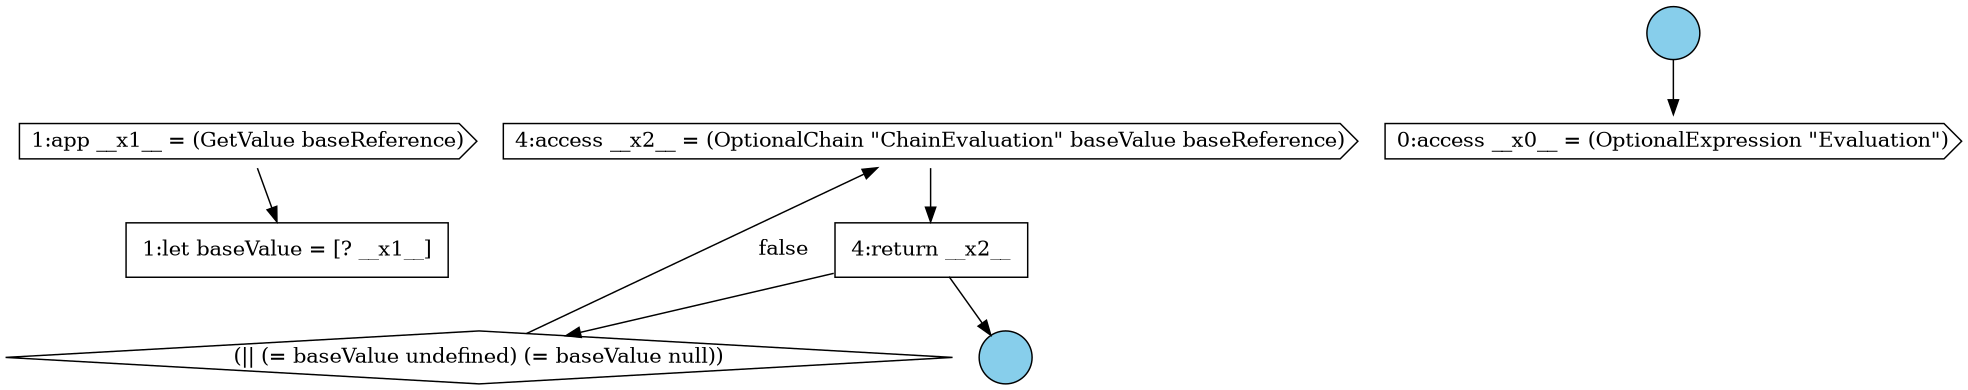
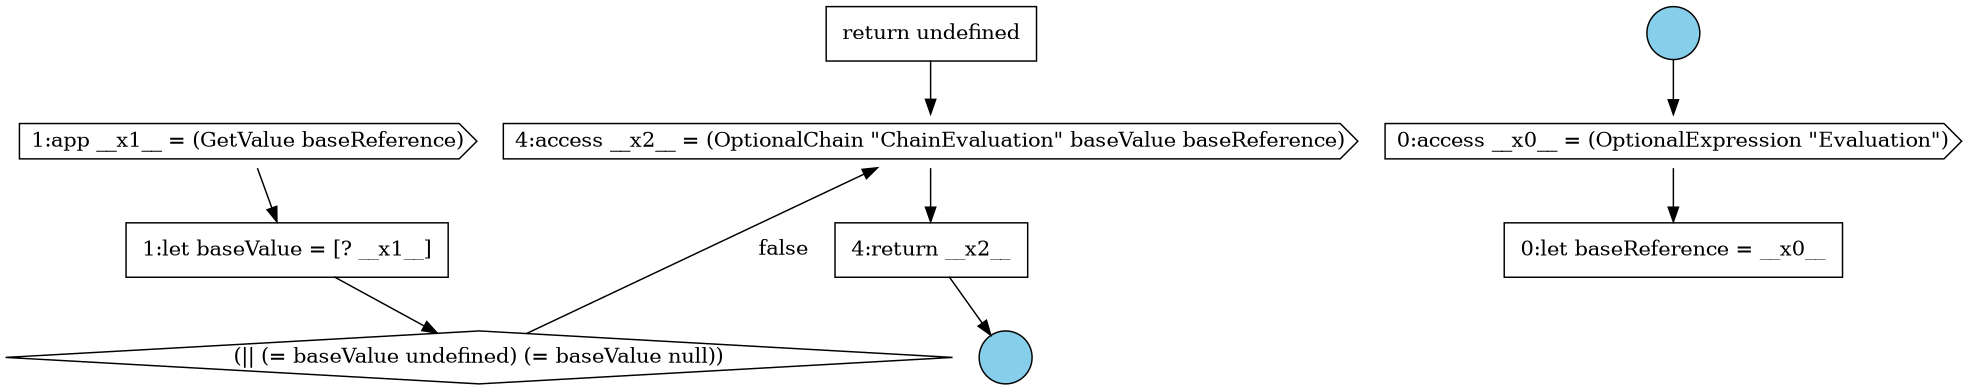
none -> (931, 33)
none -> (1673, 249)
(707, 303) -> (379, 301)
